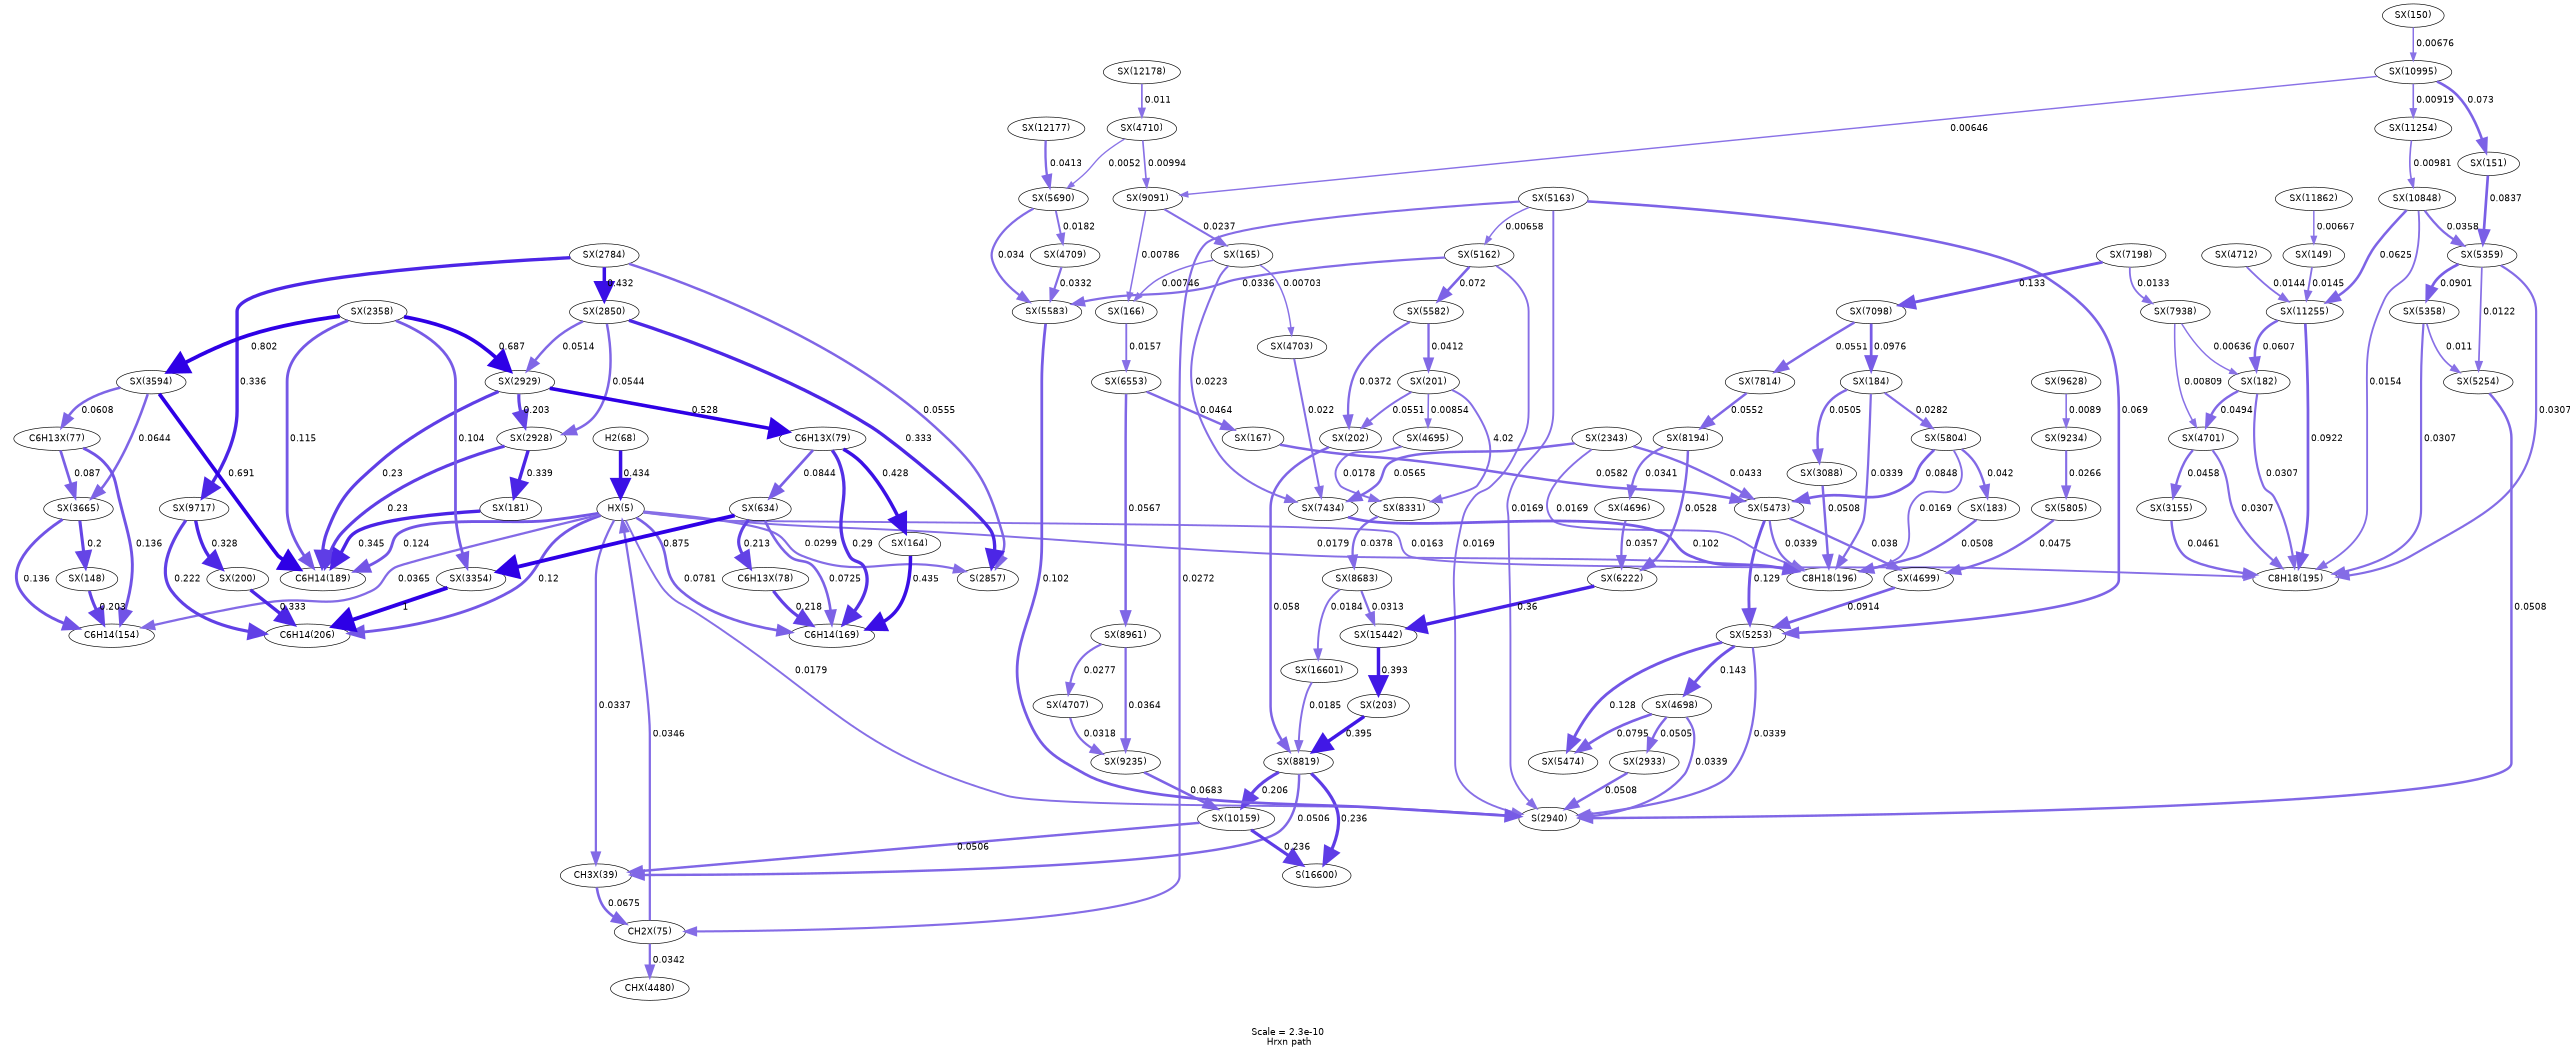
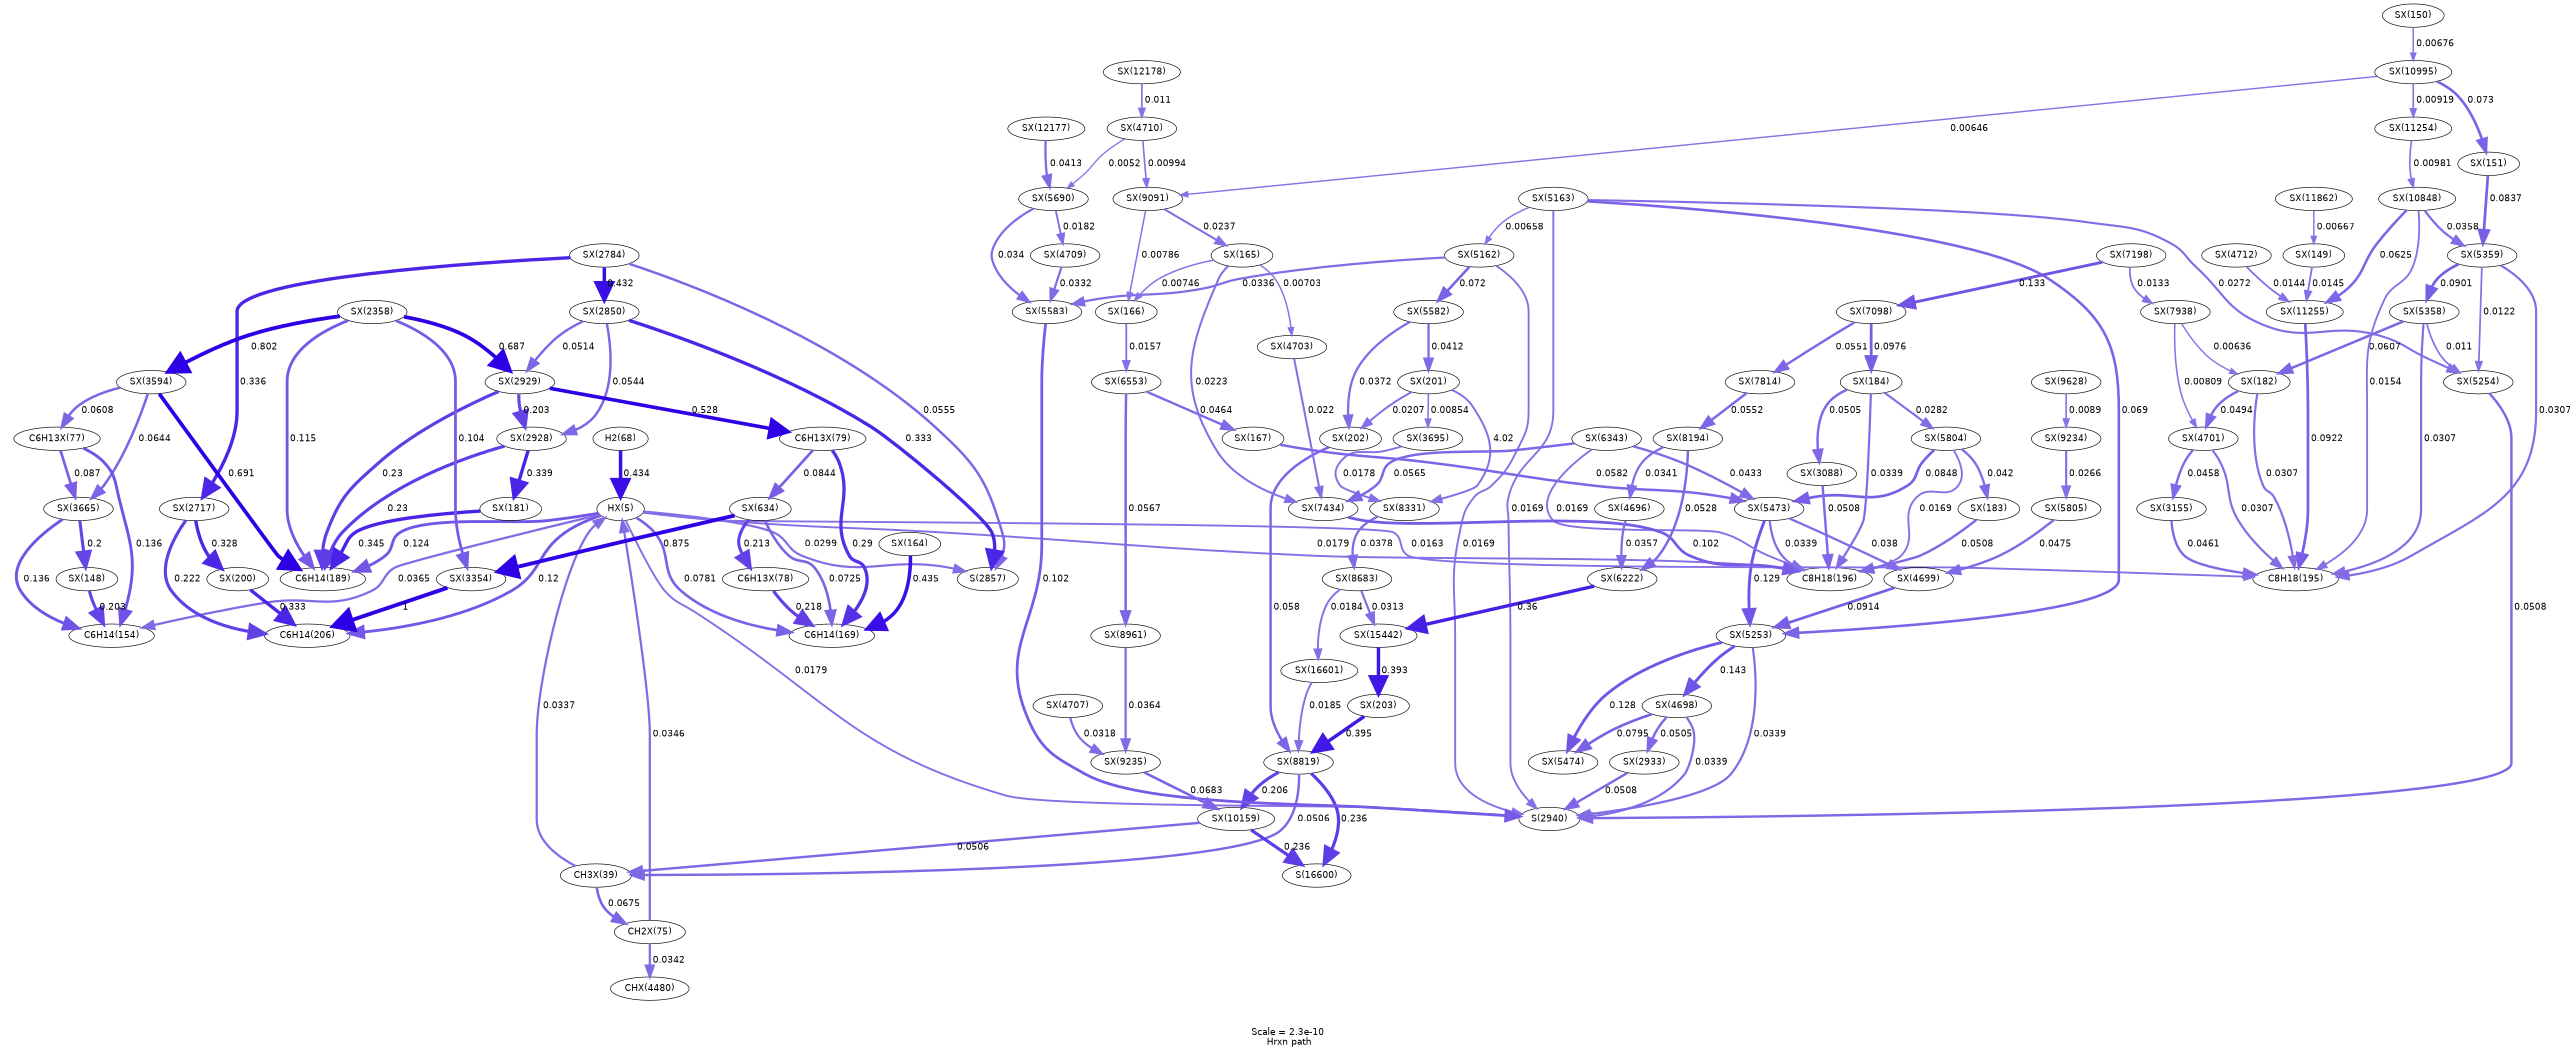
(2260, 335) -> (2347, 345)
(1407, 410) -> (1407, 410)
(1428, 439) -> (1428, 439)
(1607, 439) -> (1607, 439)
(875, 479) -> none
(194, 509) -> (194, 509)
(1180, 645) -> (2040, 217)
(1081, 659) -> none
(596, 685) -> (540, 699)
